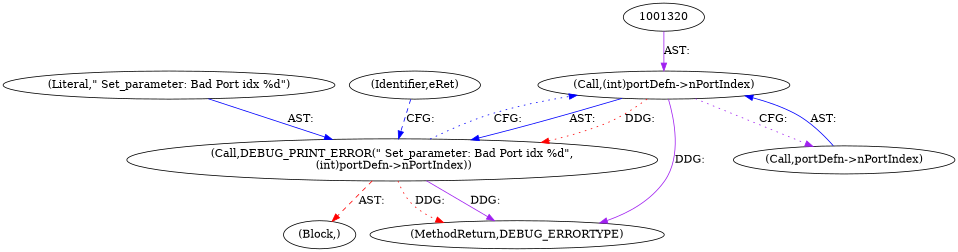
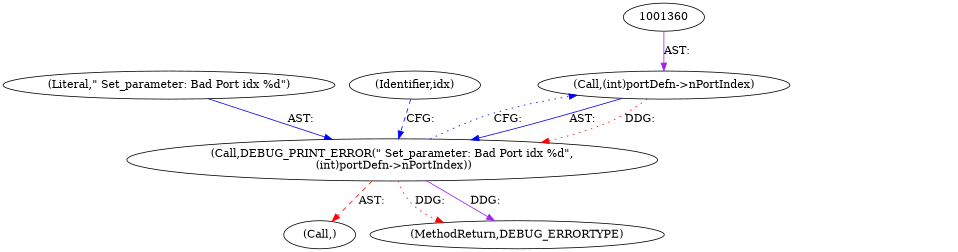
(664, 17) -> (664, 17)
(415, 85) -> (415, 85)
(844, 160) -> none
(668, 175) -> none
(320, 235) -> (320, 235)
